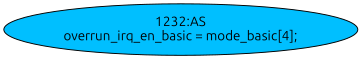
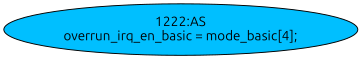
(181, 30) -> (181, 30)
